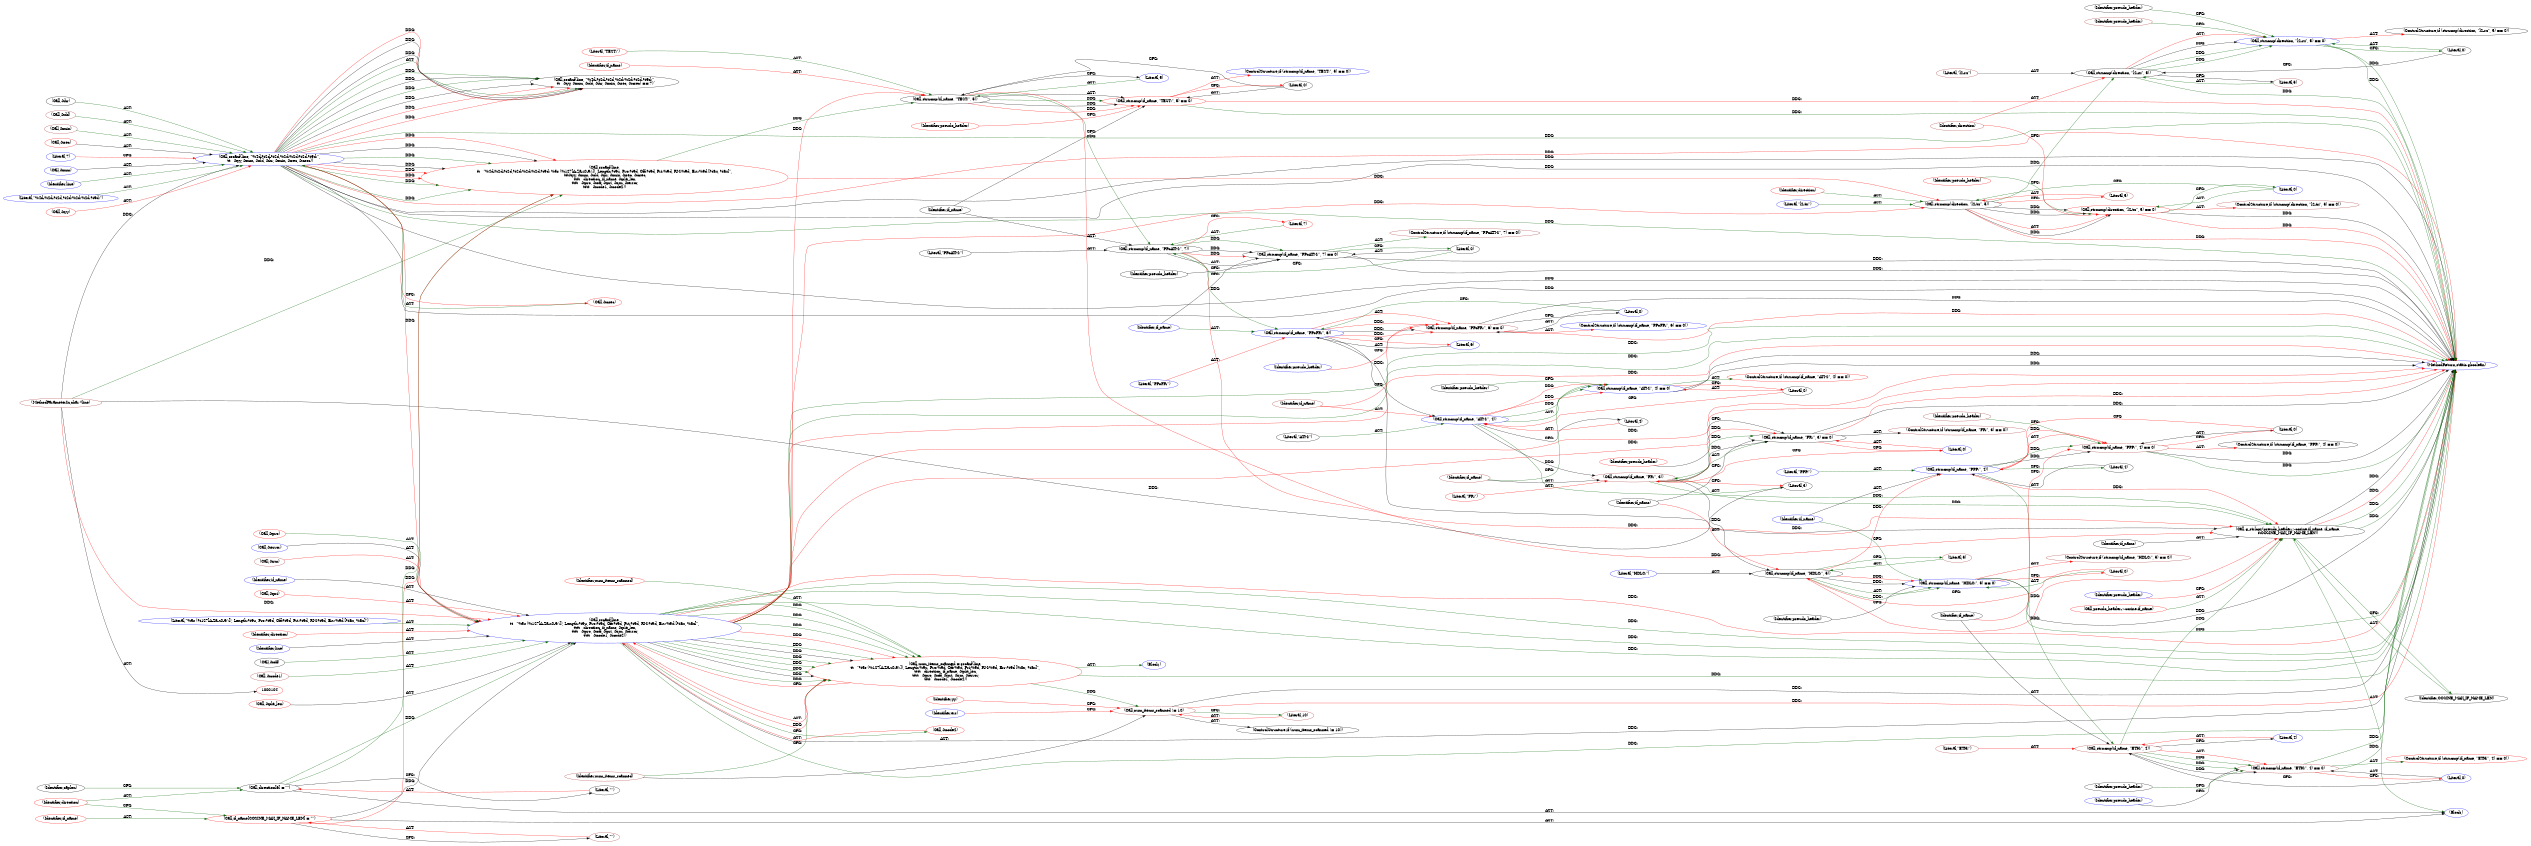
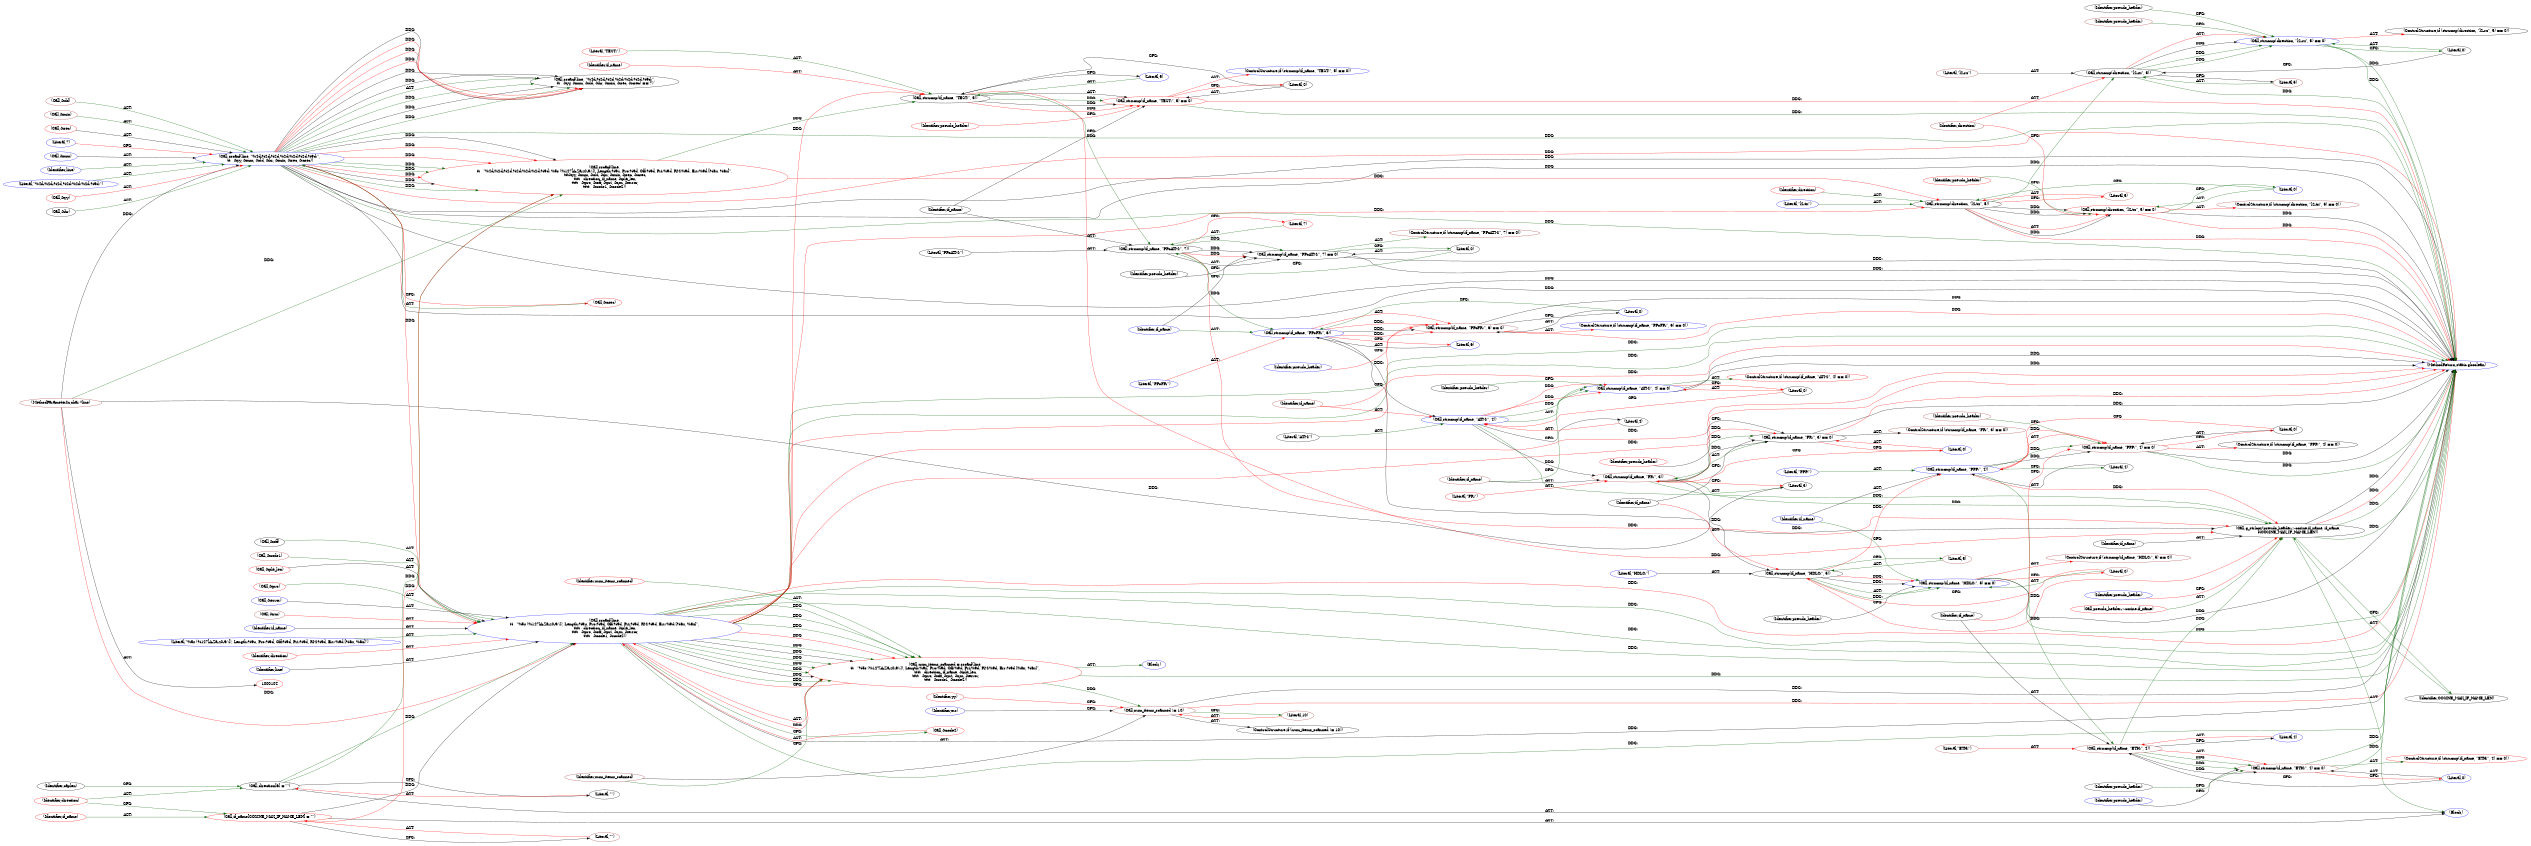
(270, 594) -> none
(1038, 712) -> (1037, 711)
